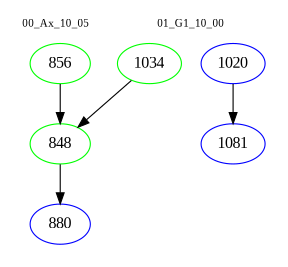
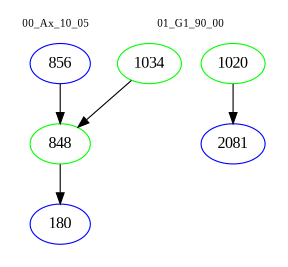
(191, 24) -> (191, 24)
(60, 64) -> (60, 64)
(233, 64) -> (233, 64)
(233, 144) -> (233, 144)
(60, 224) -> (60, 224)
